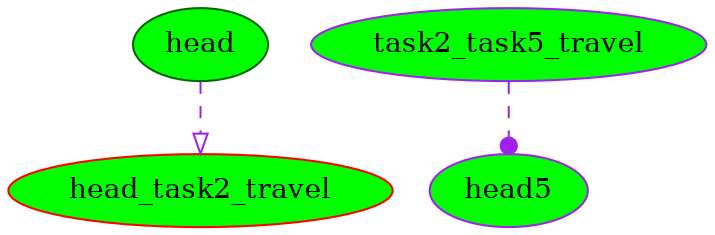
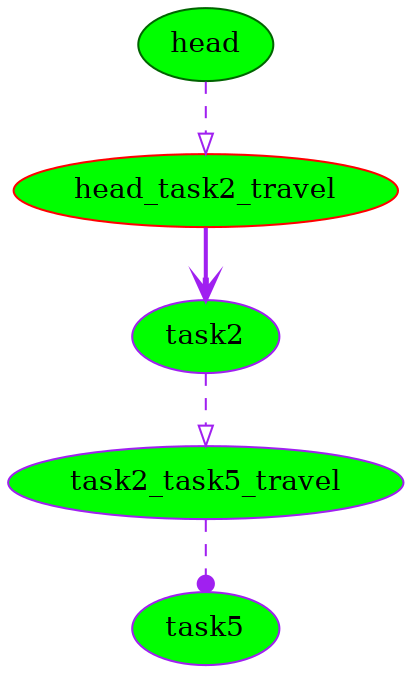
(509, 191) -> (206, 629)
none -> (206, 337)
